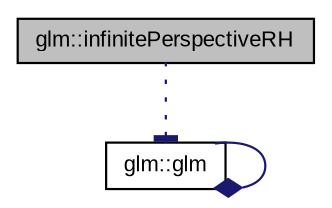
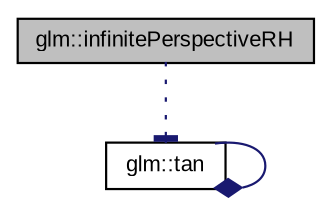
(166, 166) -> (166, 166)
